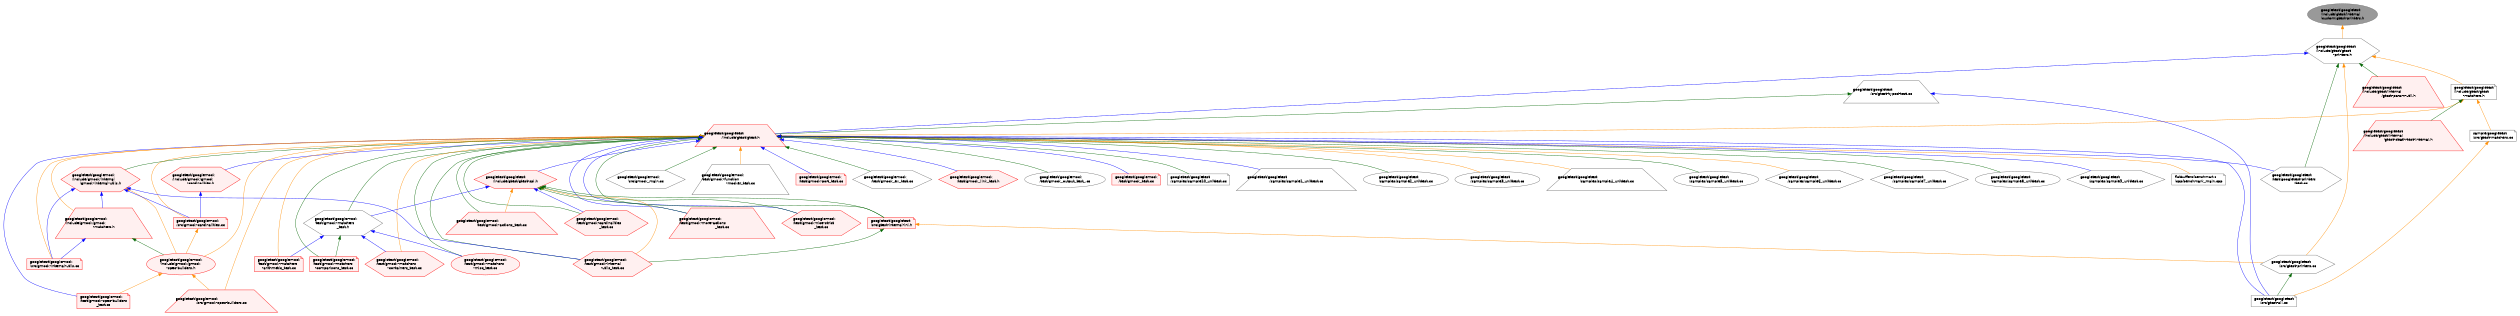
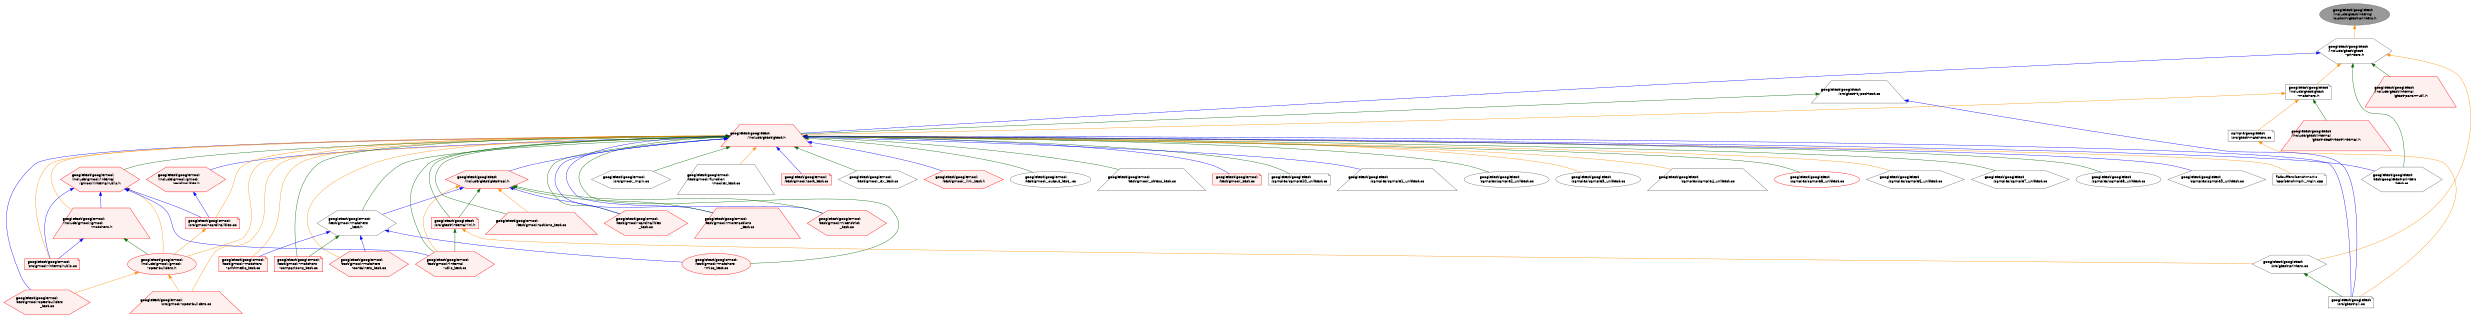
none -> (1152, 179)
(1716, 179) -> (1817, 179)
(103, 301) -> (47, 302)
